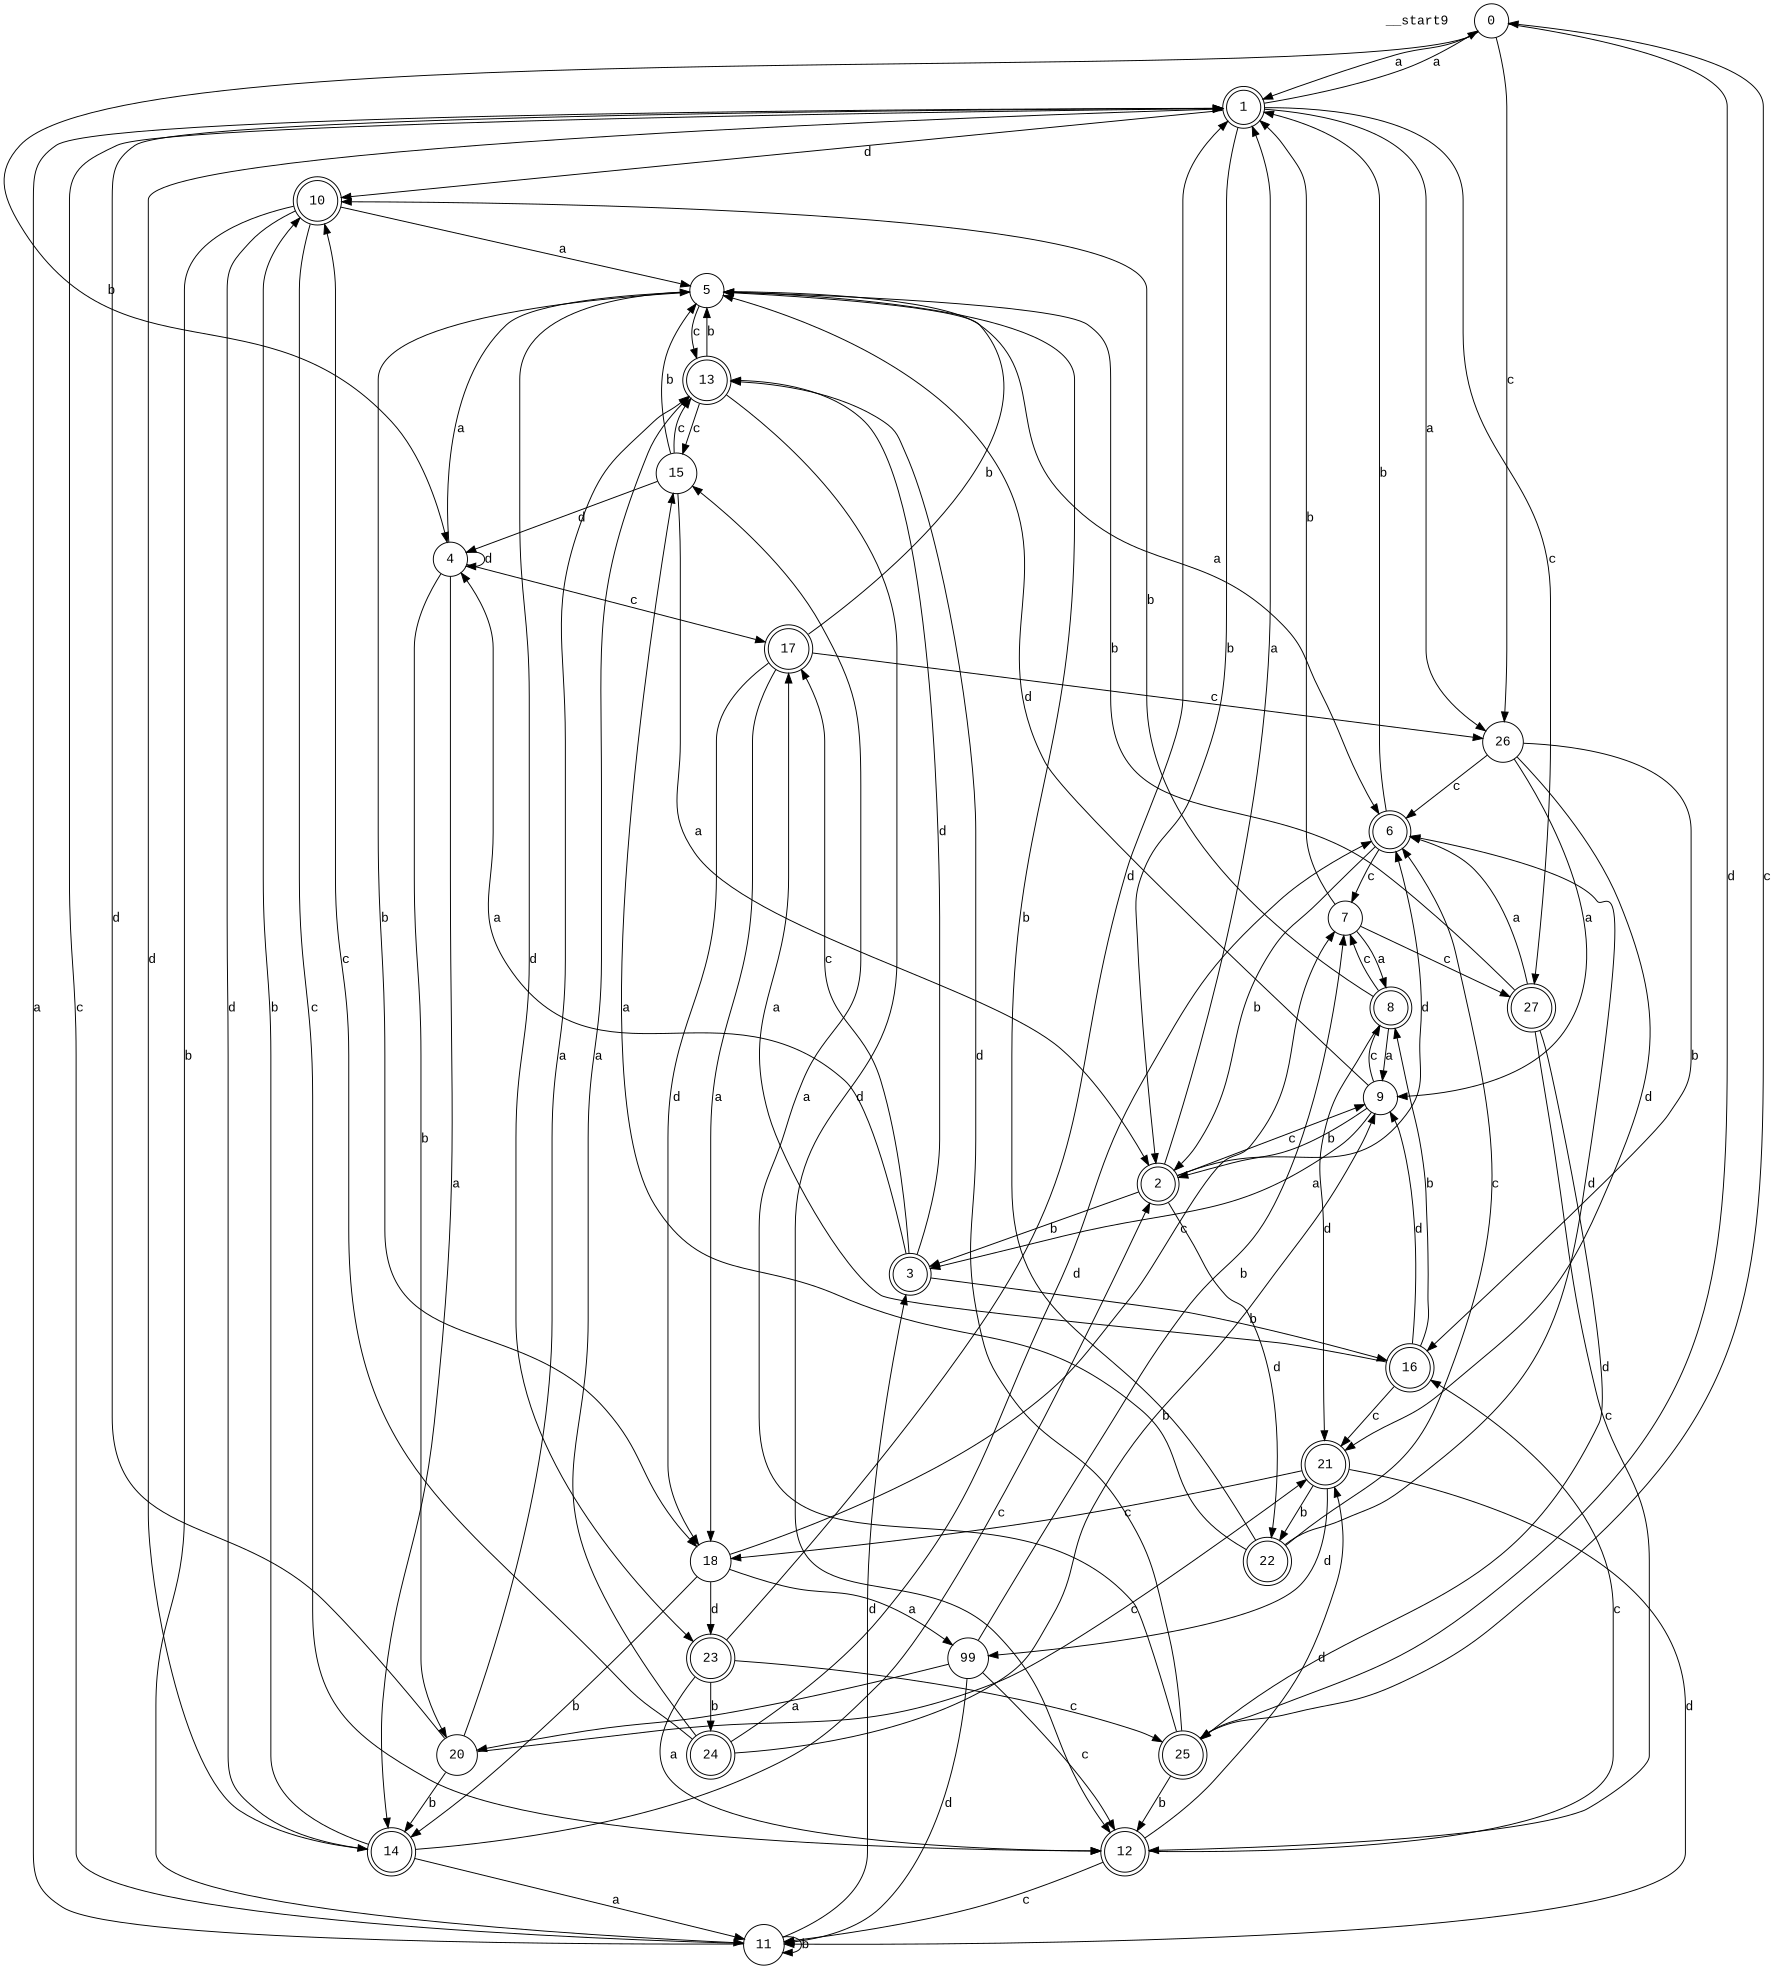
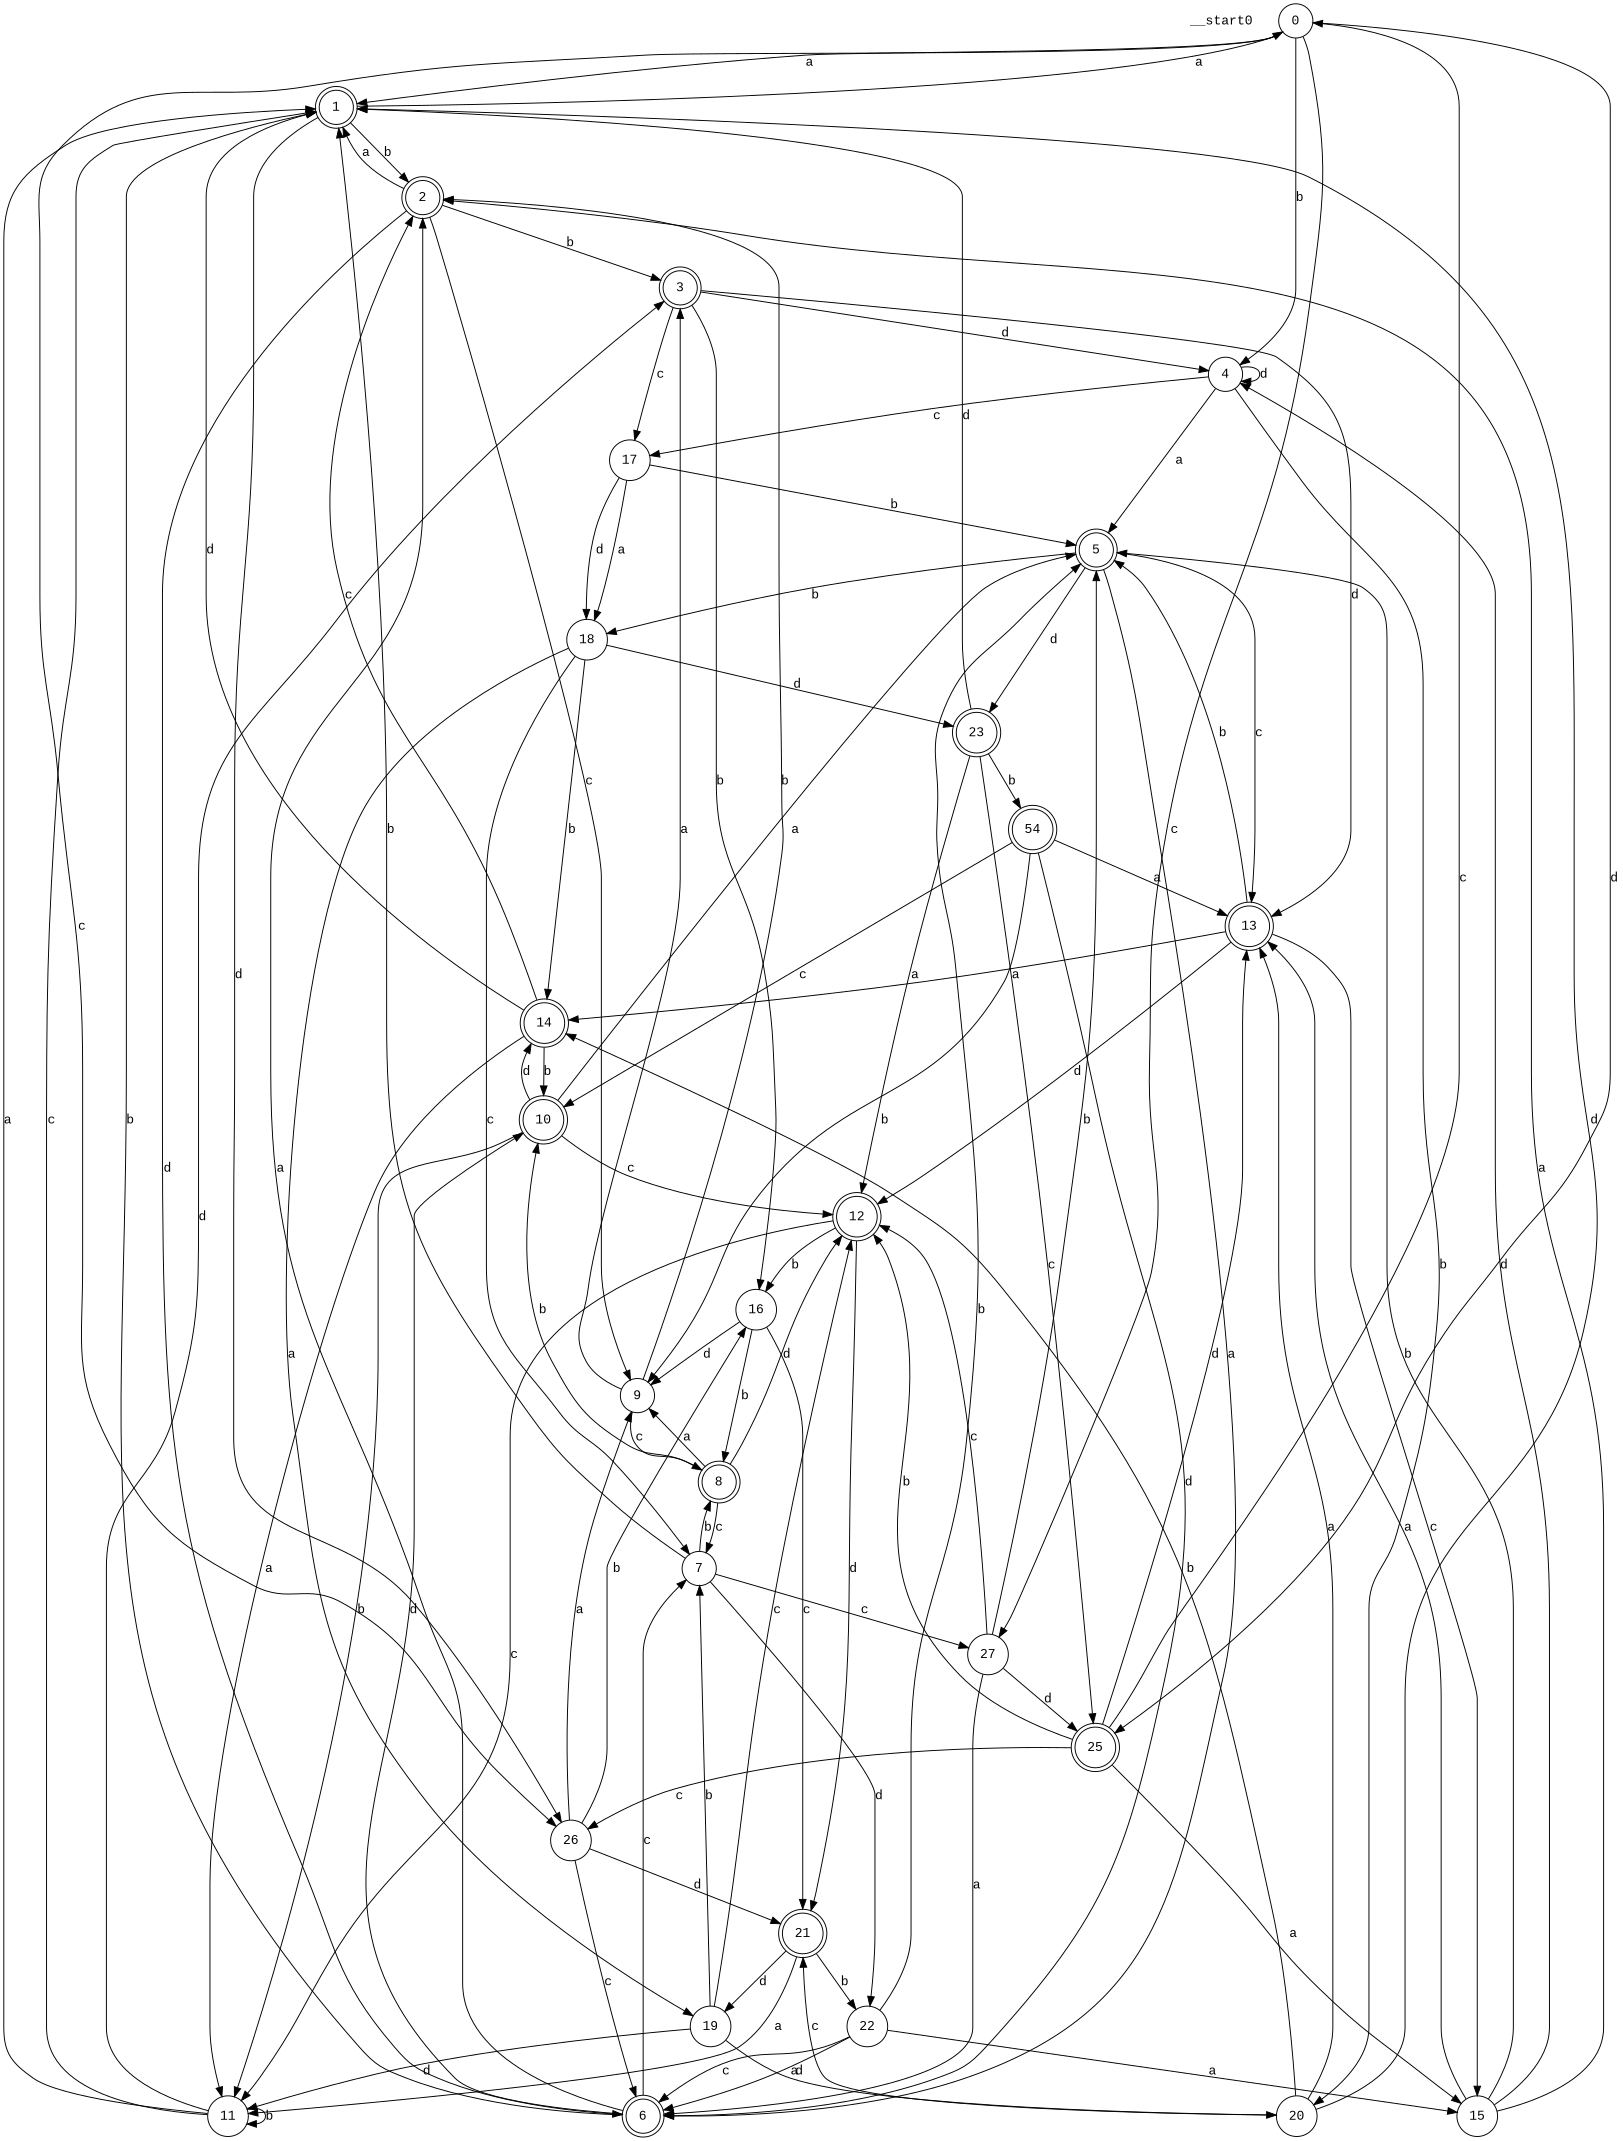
(1417, 21) -> (1222, 21)
(787, 154) -> (398, 1683)
(707, 291) -> (1096, 550)
(682, 429) -> (1408, 1527)
(1430, 429) -> (239, 975)
(1494, 445) -> (1166, 837)
(789, 649) -> (630, 460)
(1126, 693) -> (829, 1760)
(1026, 709) -> none
(497, 918) -> (1006, 333)
(1382, 959) -> (708, 1527)
(1257, 1008) -> (281, 1168)
(1531, 1008) -> (988, 1654)
(451, 1200) -> (919, 982)
(1323, 1221) -> (777, 1365)
(834, 1243) -> none
(1263, 1351) -> (860, 1764)
(1410, 1368) -> (756, 1310)
(1023, 1524) -> none
(1267, 1561) -> (867, 2026)
(1617, 1610) -> (796, 1265)
(968, 1658) -> (711, 2026)
(1690, 1707) -> (779, 2026)
(711, 1755) -> (1033, 829)
